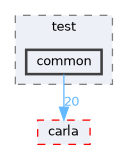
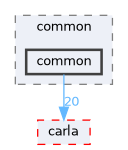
(64, 27) -> (64, 27)
